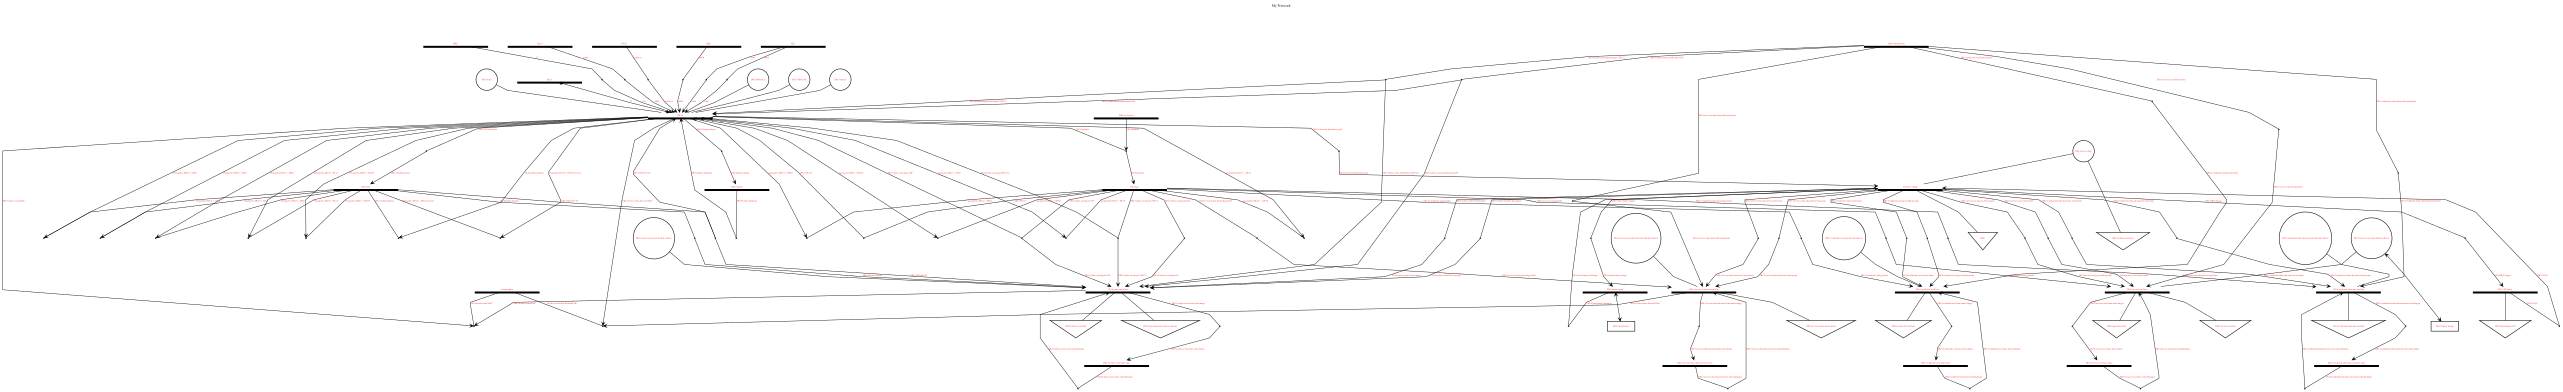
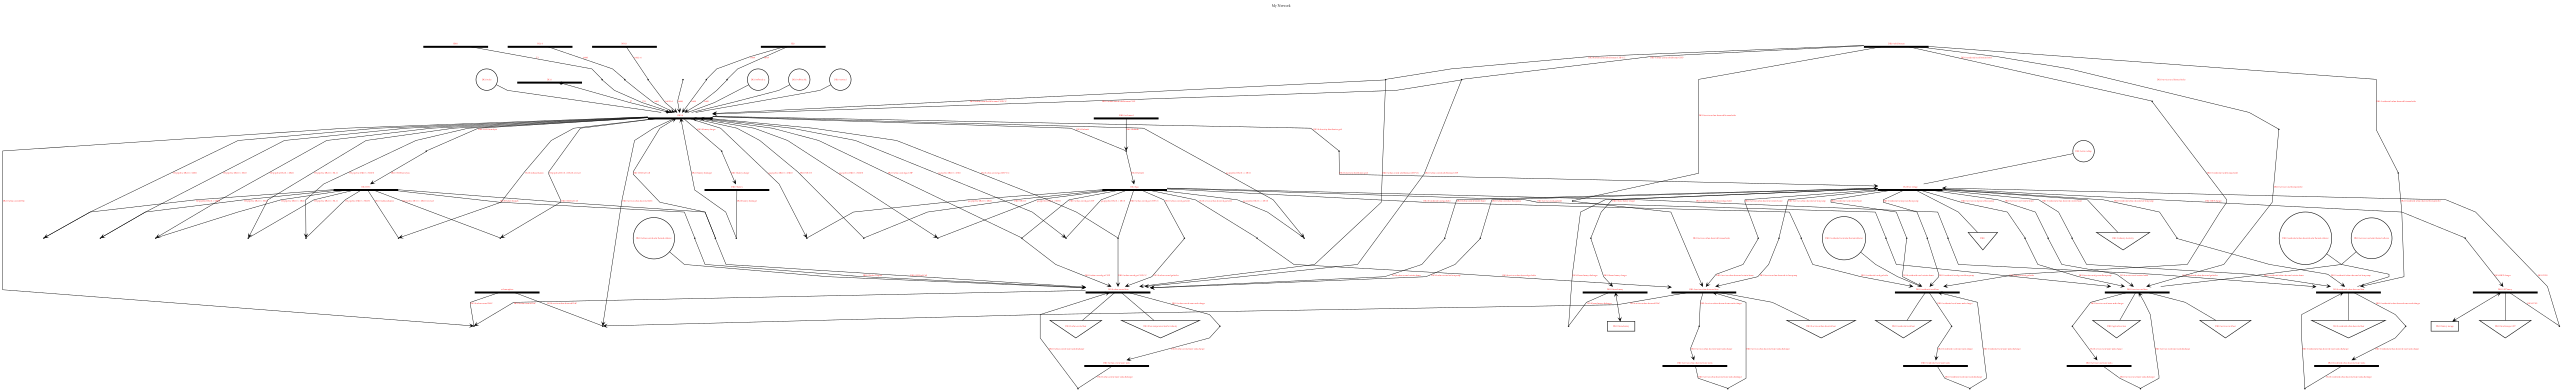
(709, 44) -> none
(2103, 195) -> (2037, 196)
(1636, 238) -> none
(2414, 287) -> (2477, 307)
